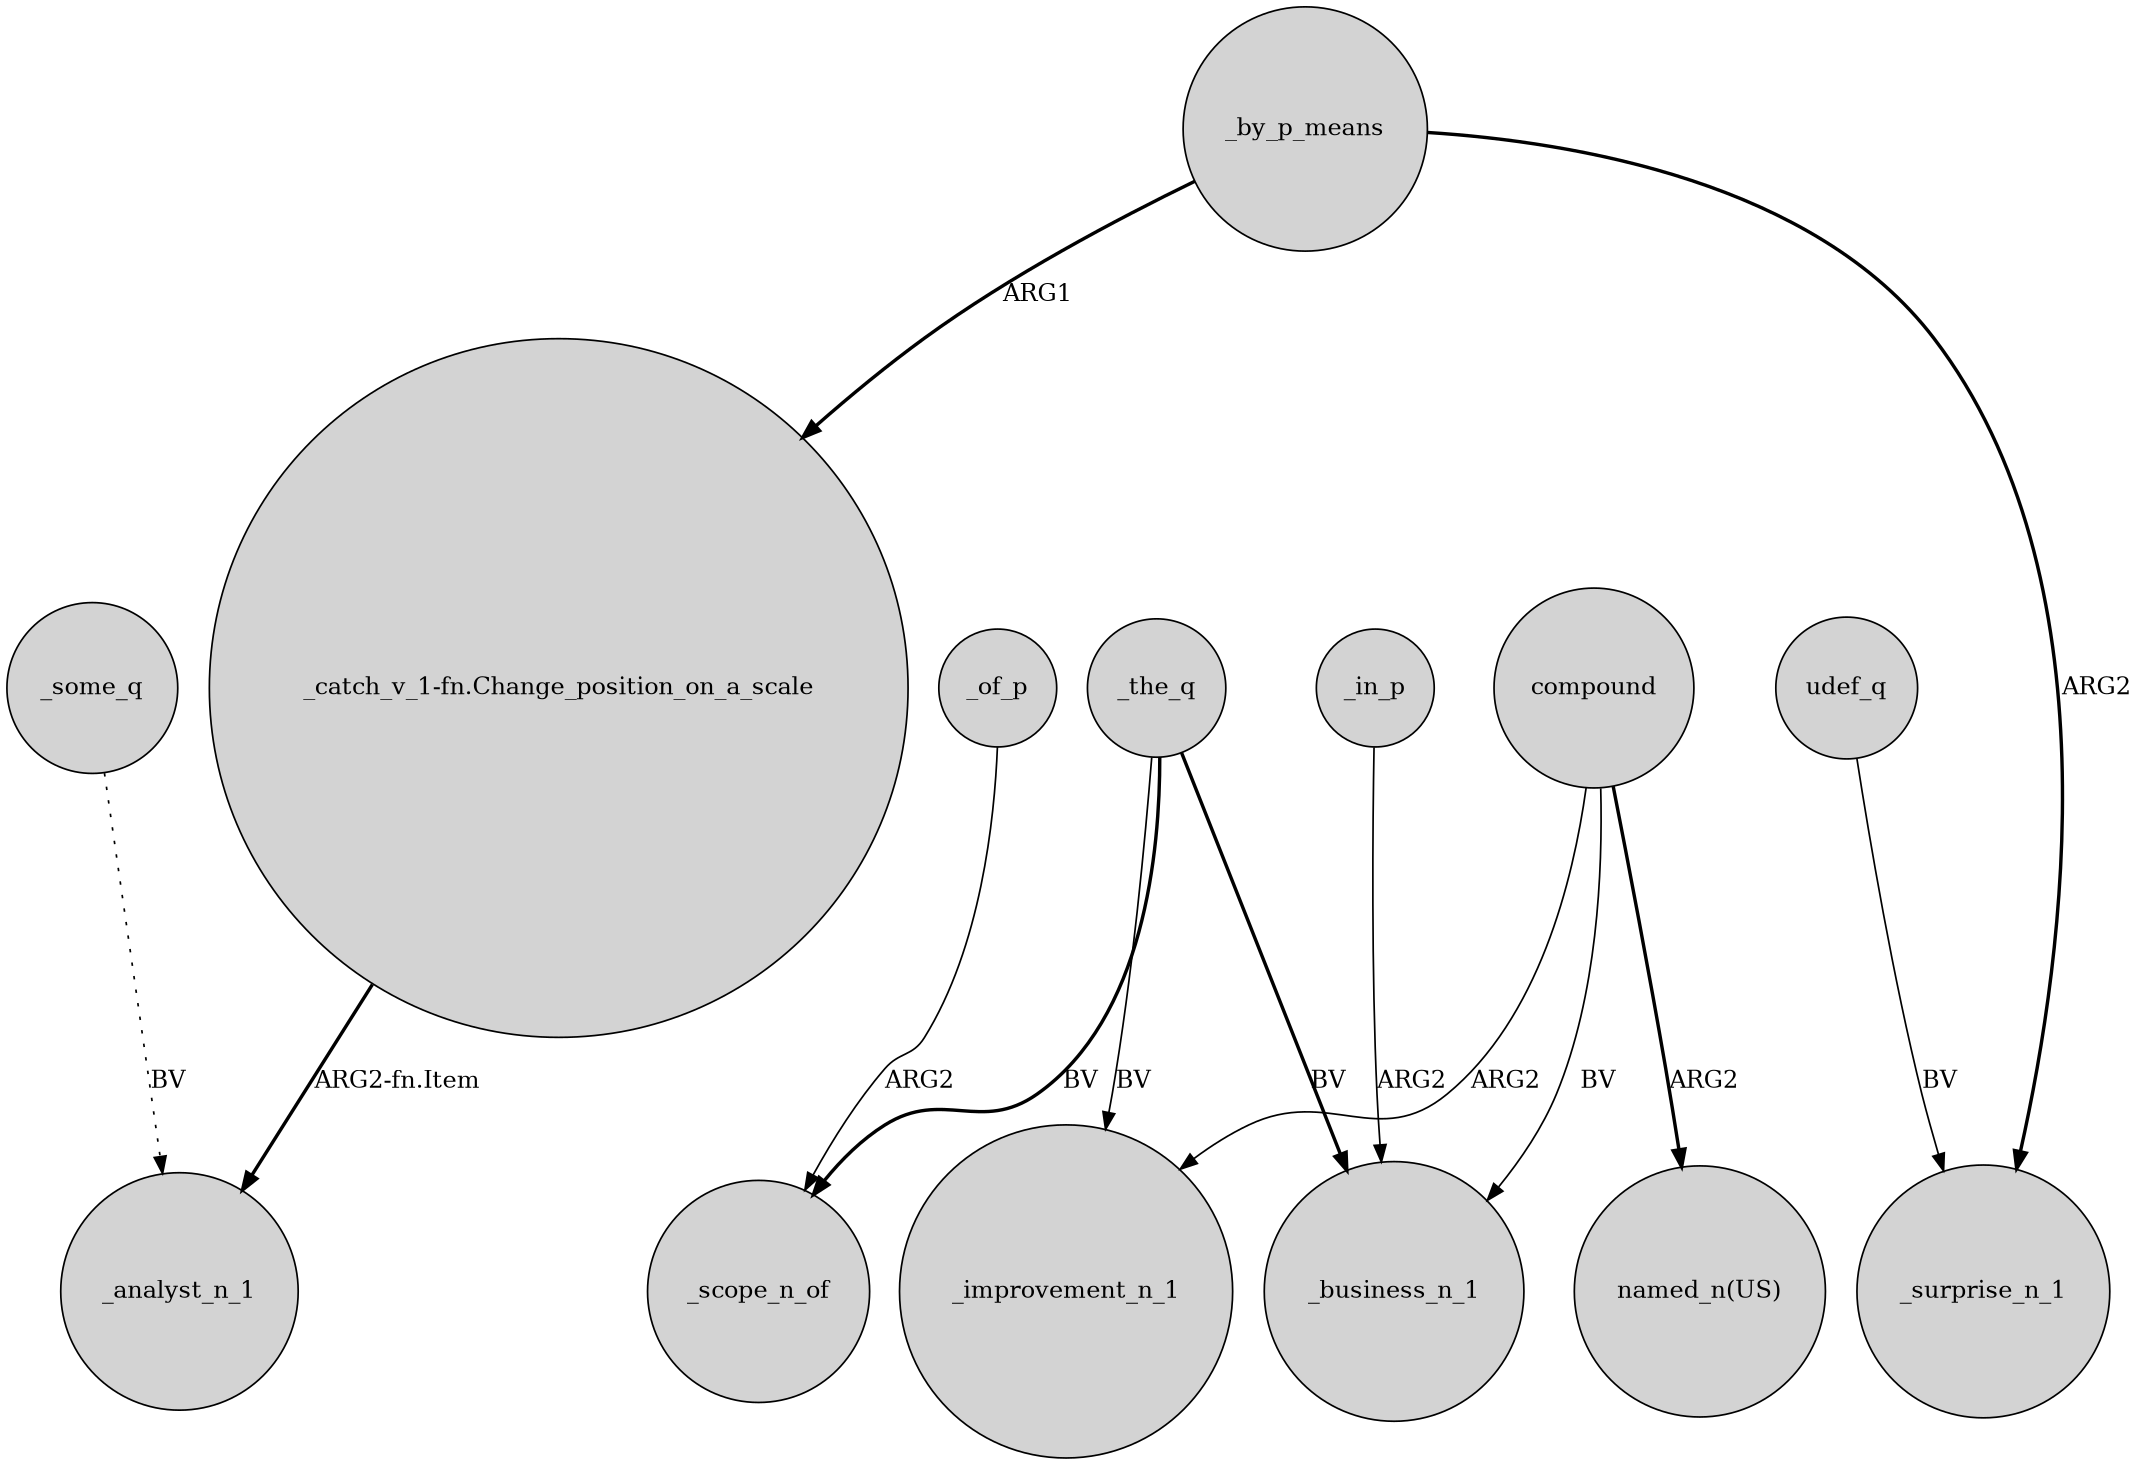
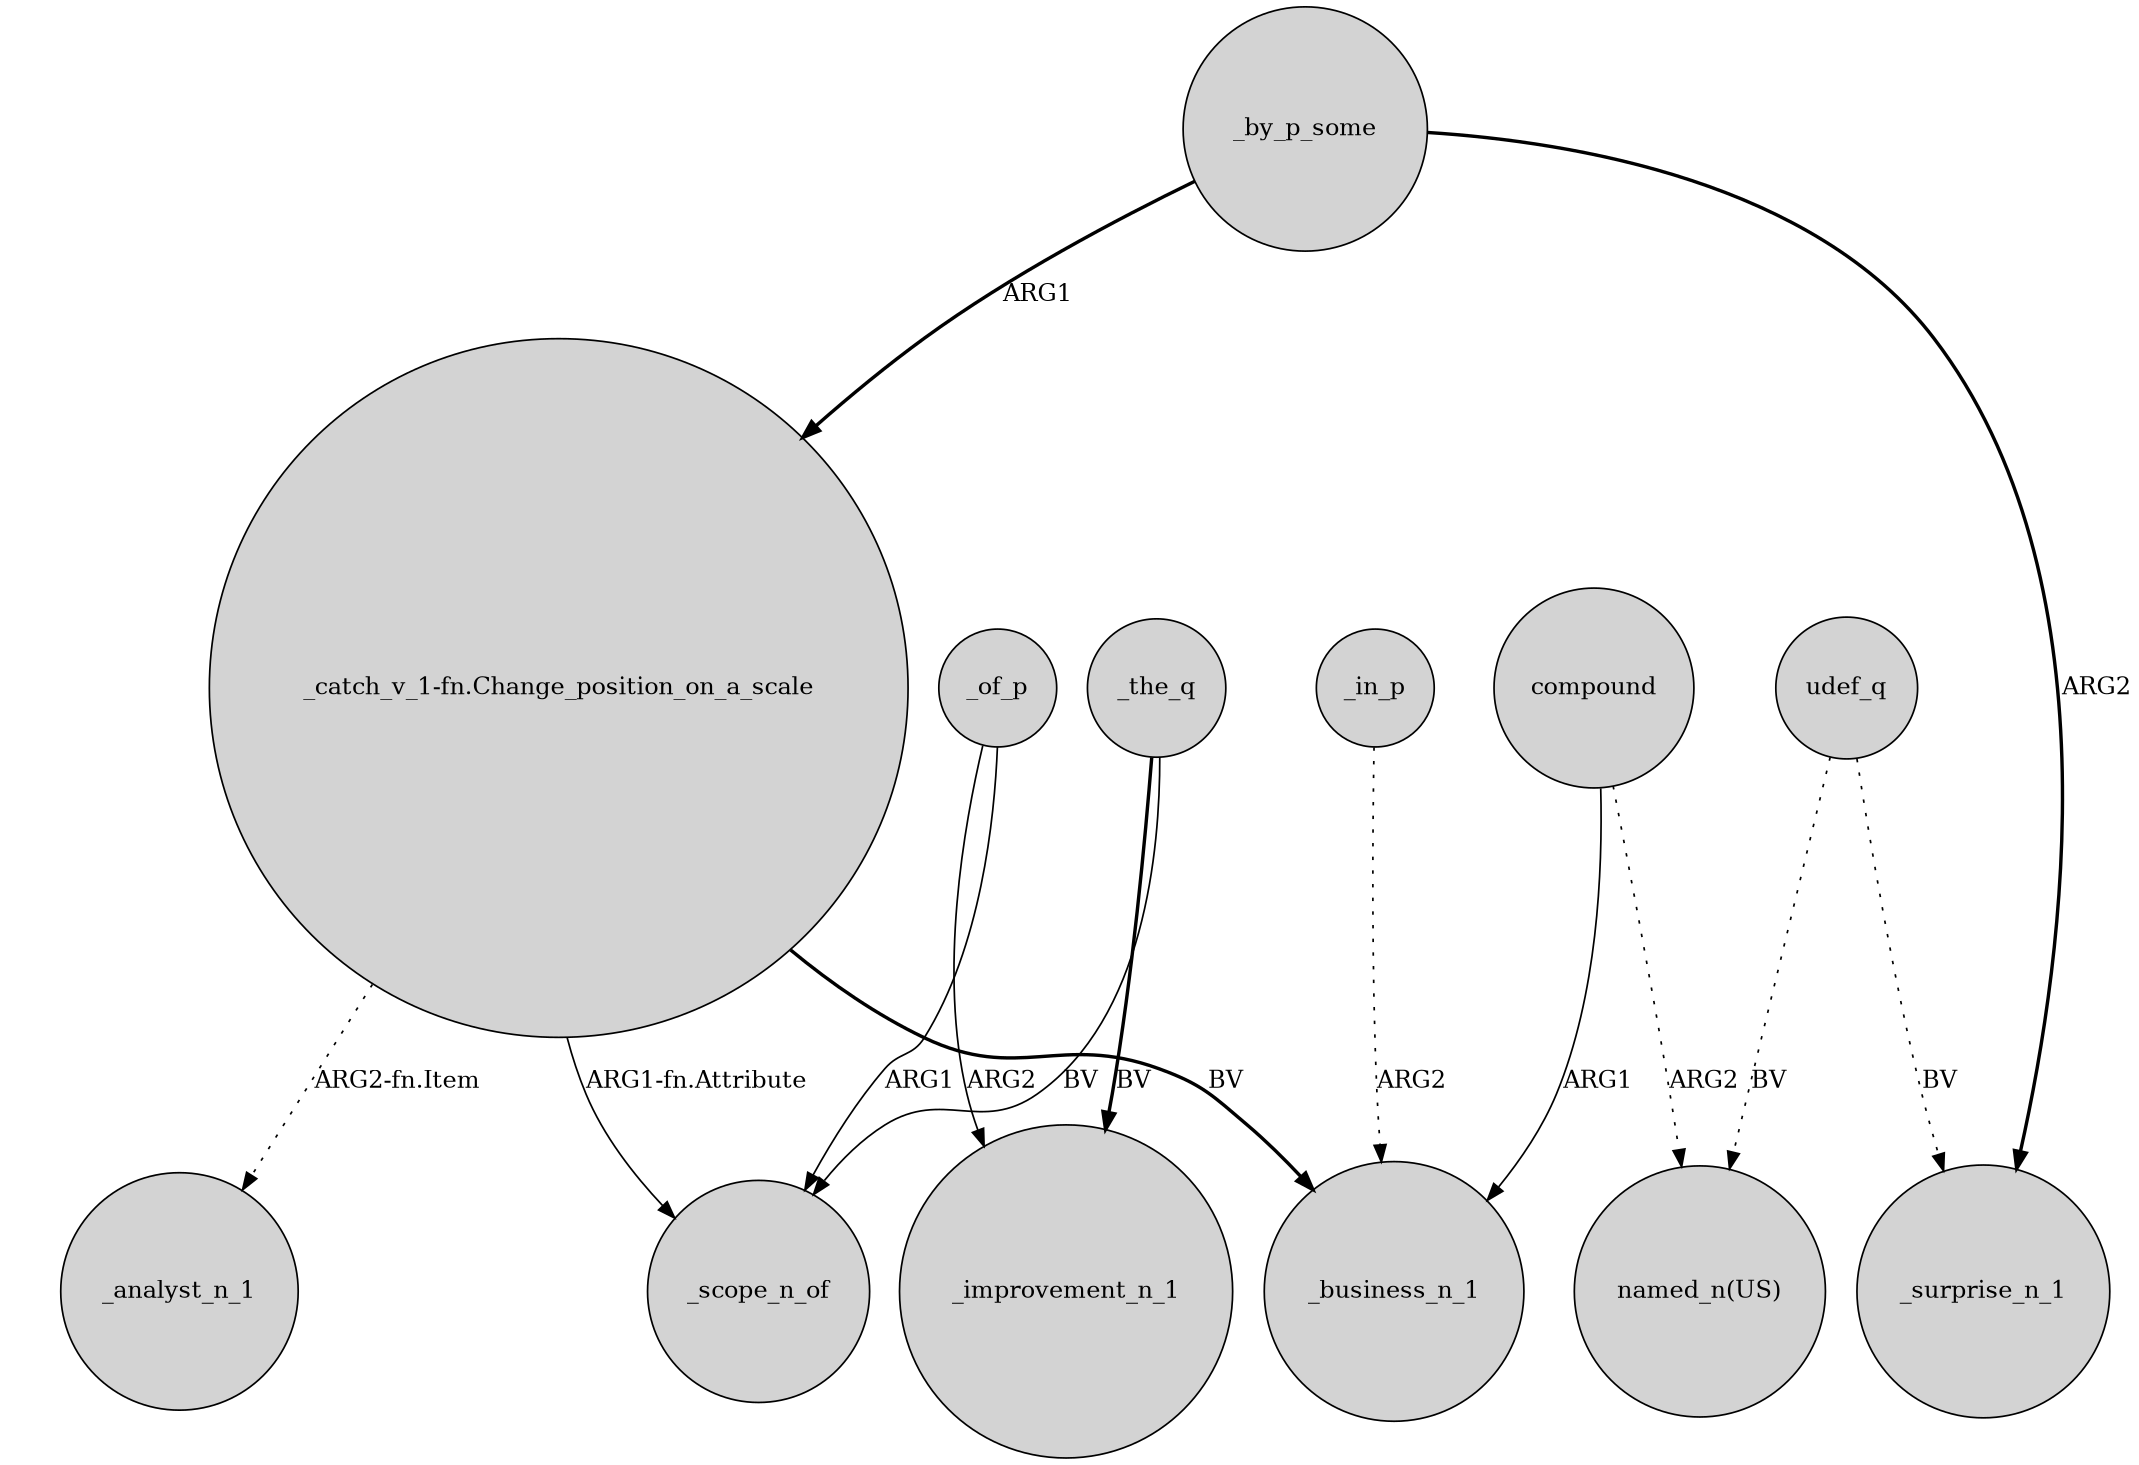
(1305, 129) -> (1305, 129)
(92, 688) -> none
(1373, 946) -> (1373, 946)
(1261, 953) -> (1051, 1056)
none -> (1782, 955)
(1892, 958) -> (1892, 958)
(1648, 967) -> (1648, 967)
(1127, 997) -> (1127, 997)
(1083, 1048) -> (1092, 1036)
(1473, 1069) -> (955, 938)
(312, 1080) -> (312, 1080)
(920, 1081) -> (920, 1081)
(1598, 1081) -> (1598, 1081)
none -> (603, 1128)
